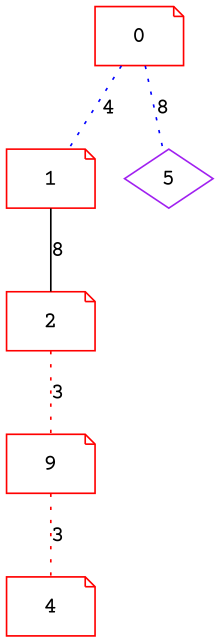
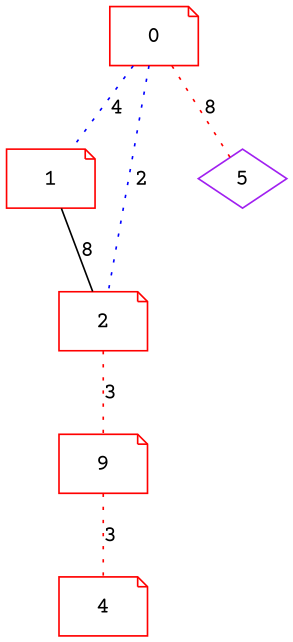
(154, 109) -> (201, 112)
none -> (129, 179)
